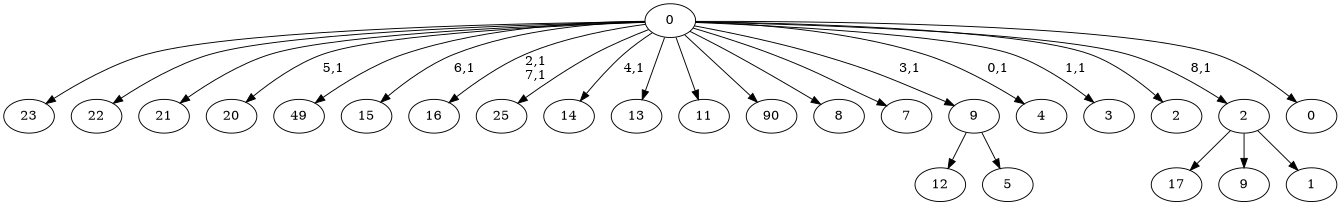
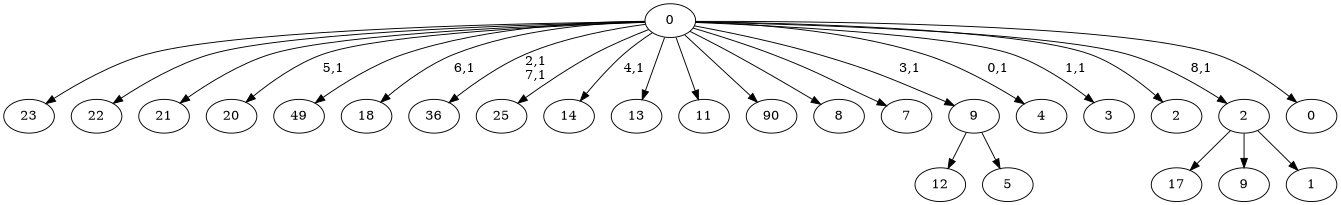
(367, 116) -> (367, 116)
(434, 116) -> (434, 116)
